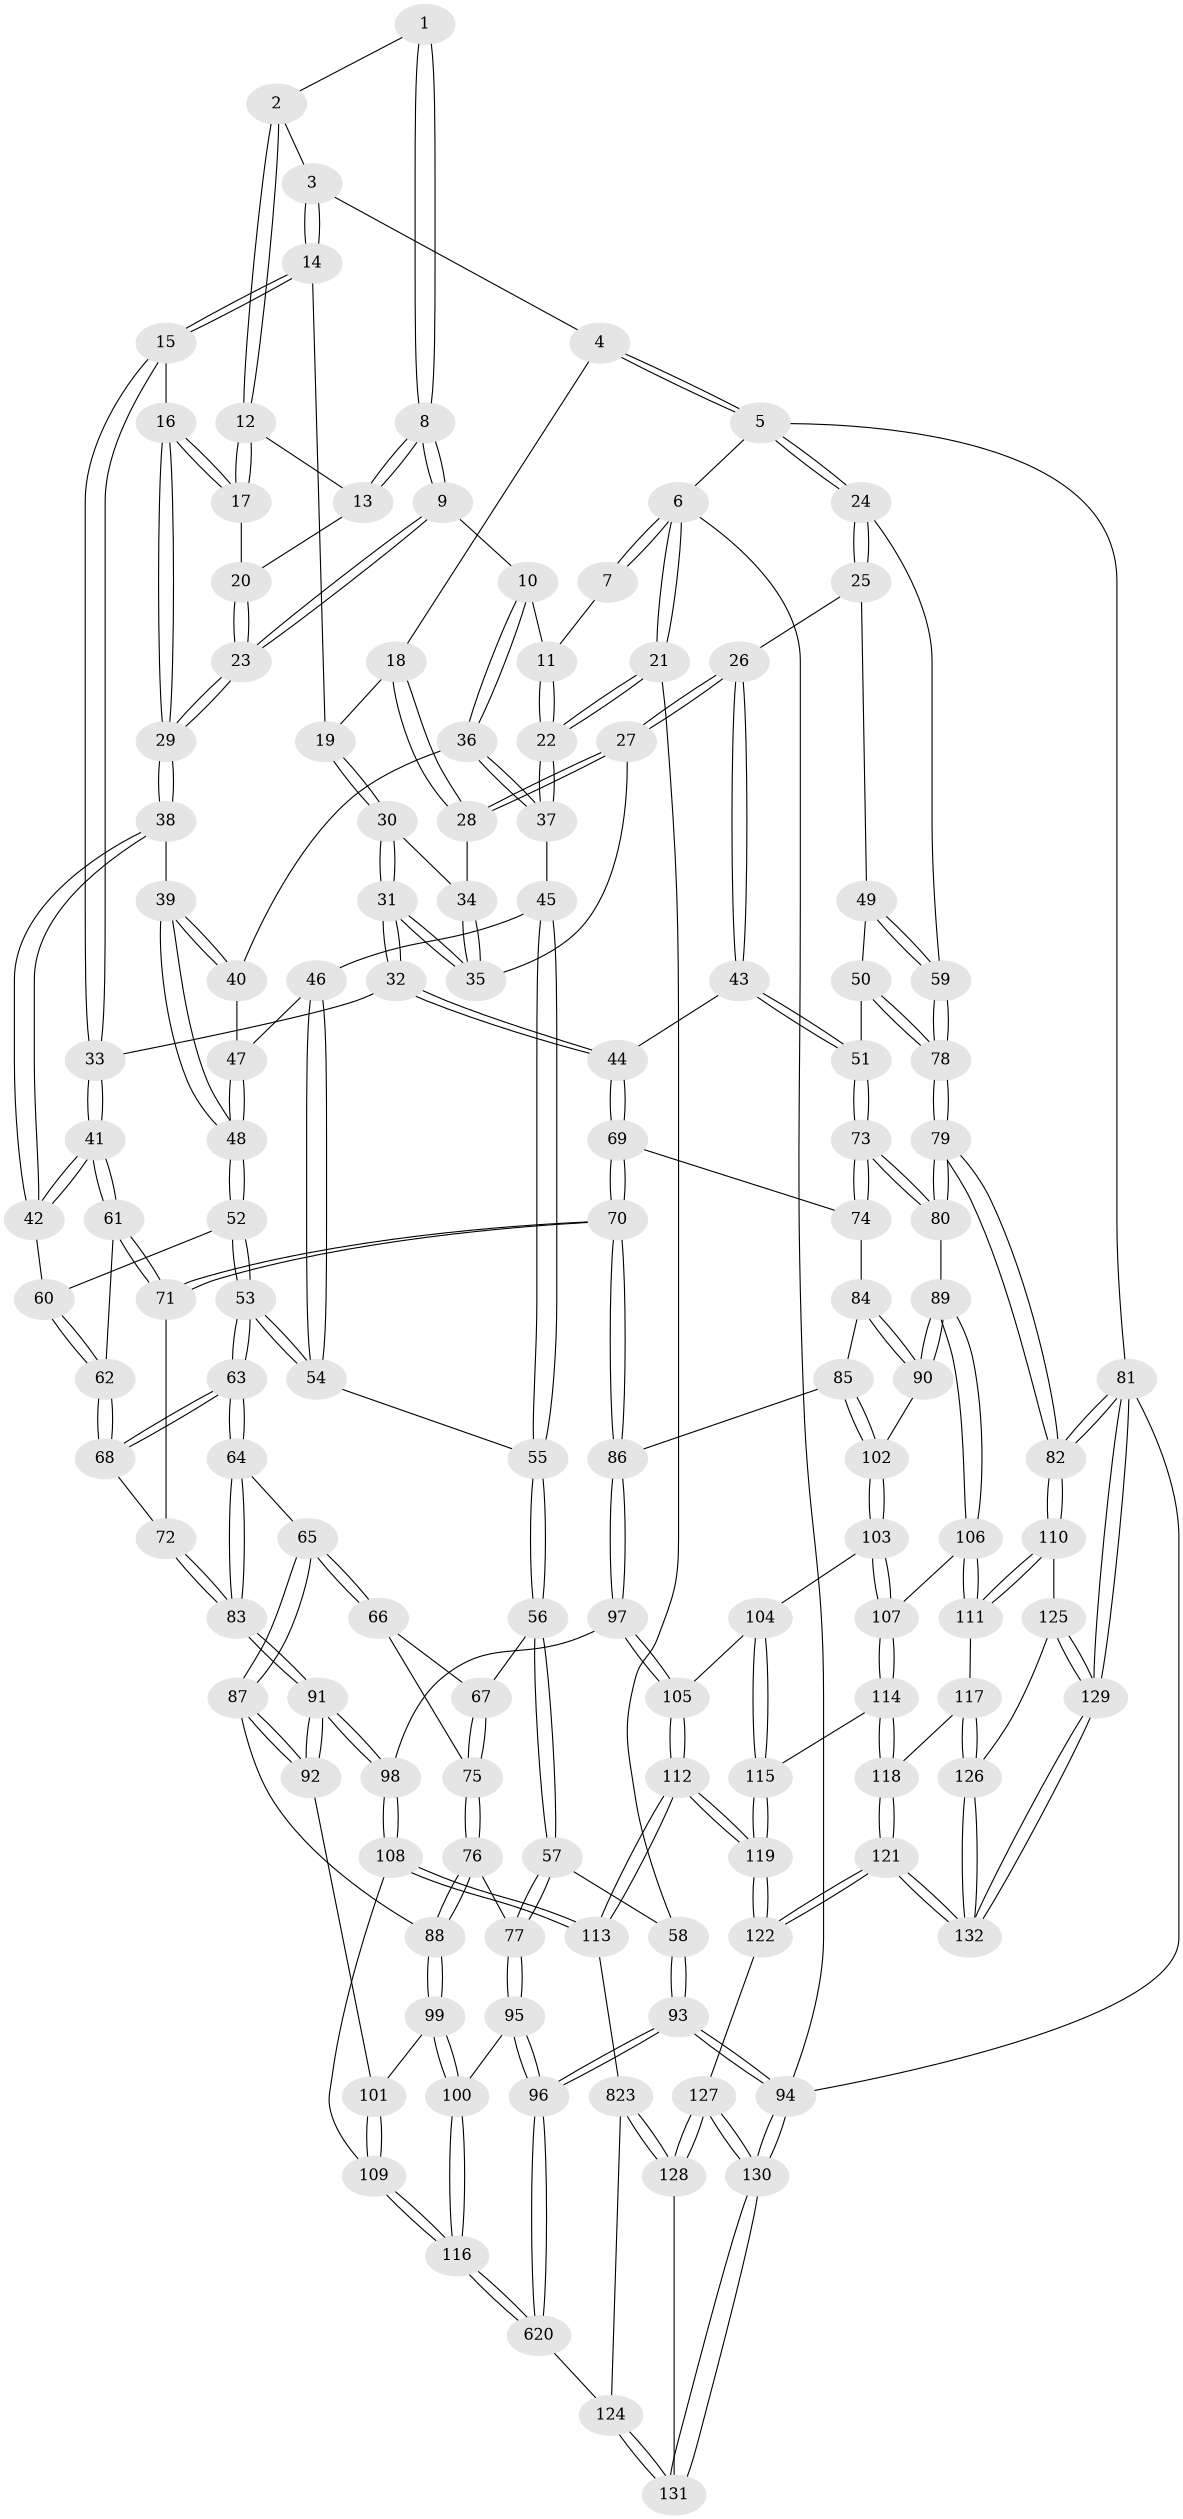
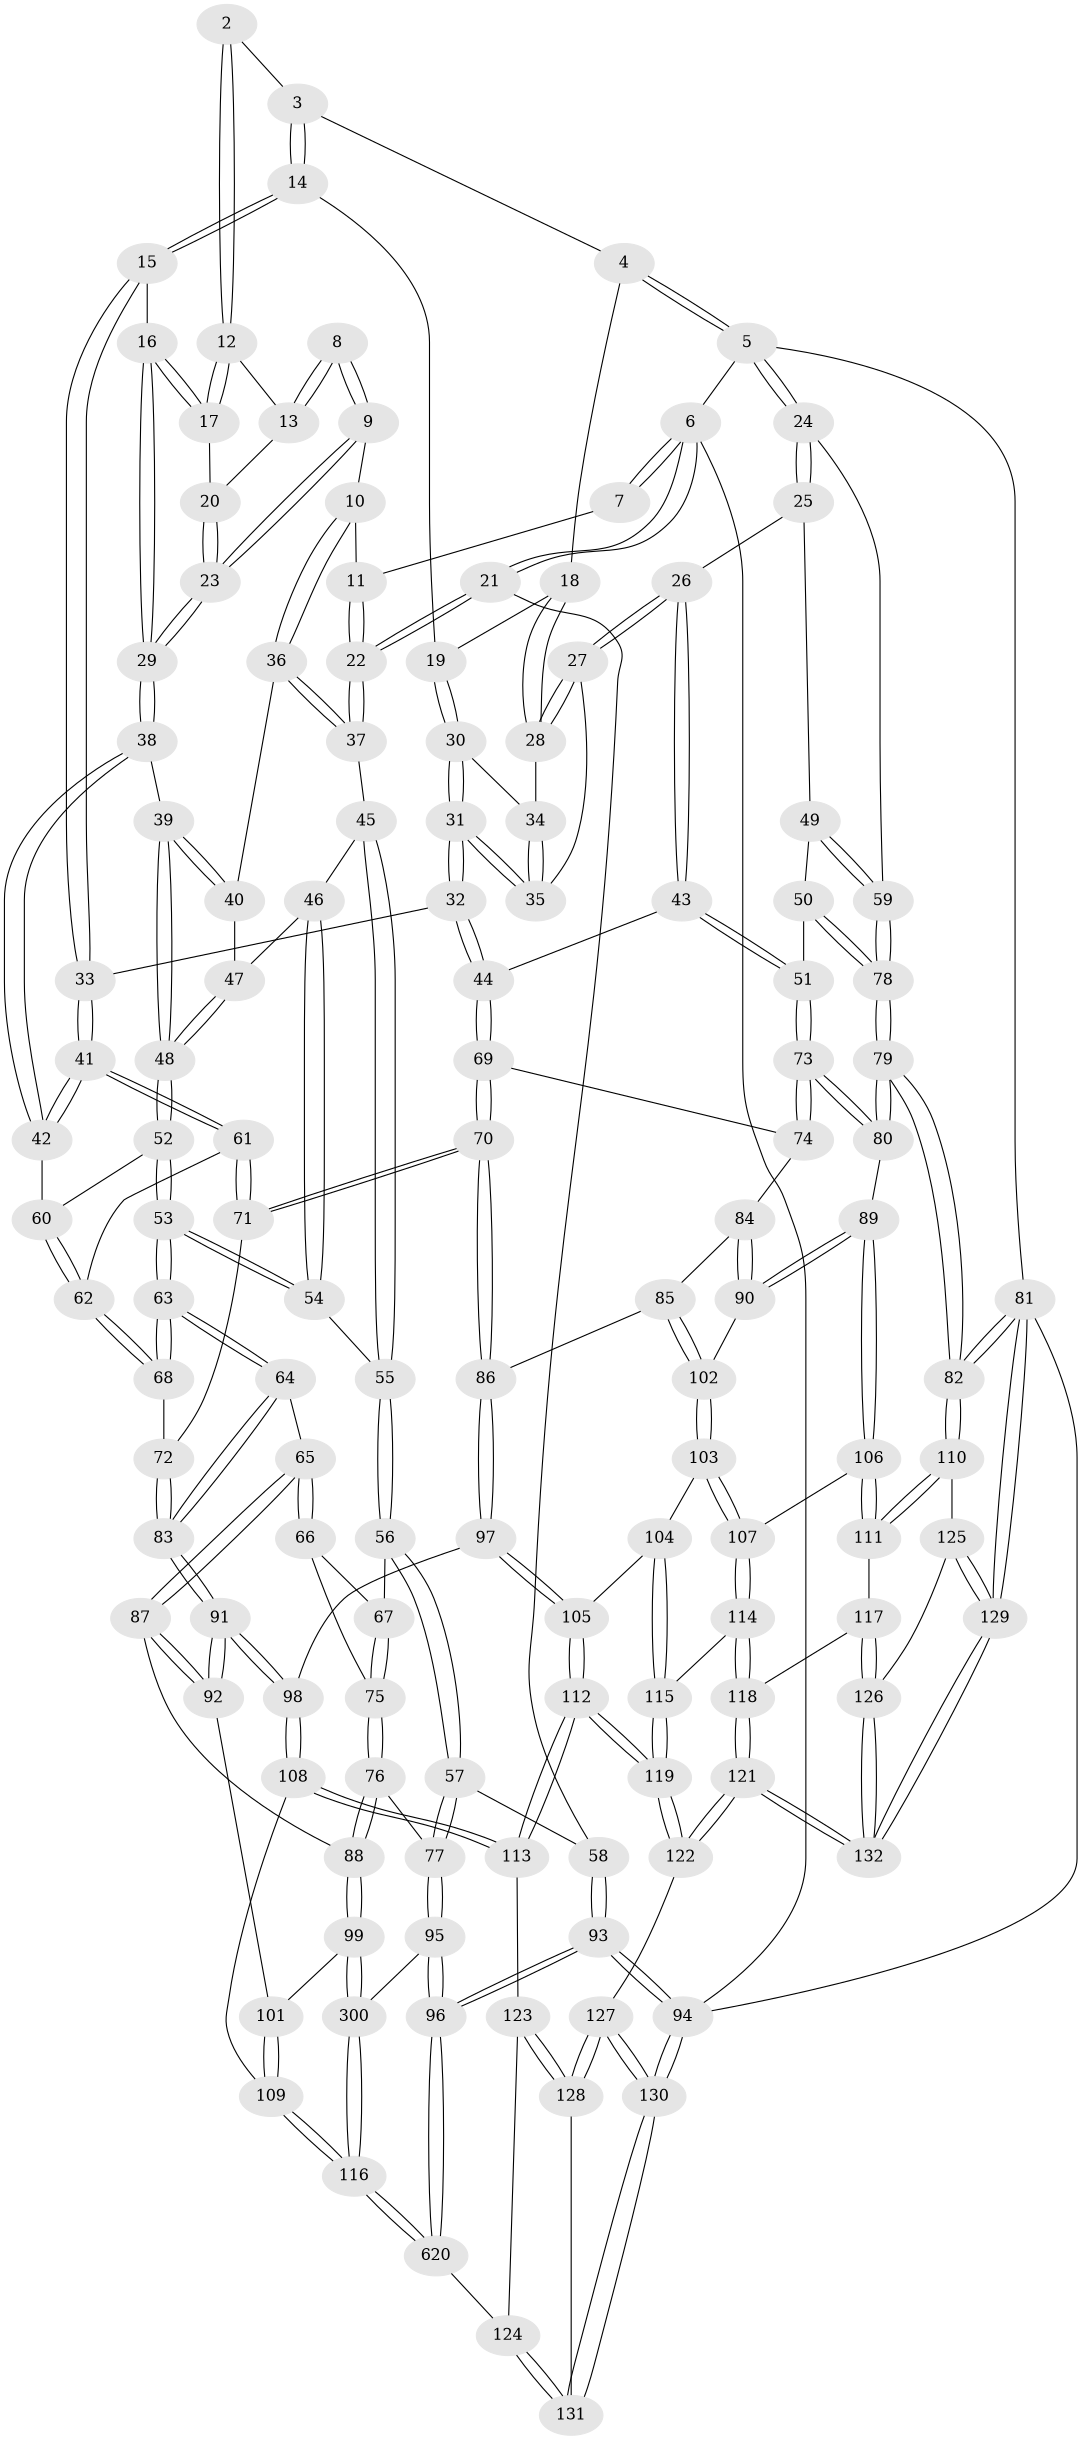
(425, 24) -> none
(457, 2097) -> (354, 2017)
(621, 2097) -> (518, 2017)
